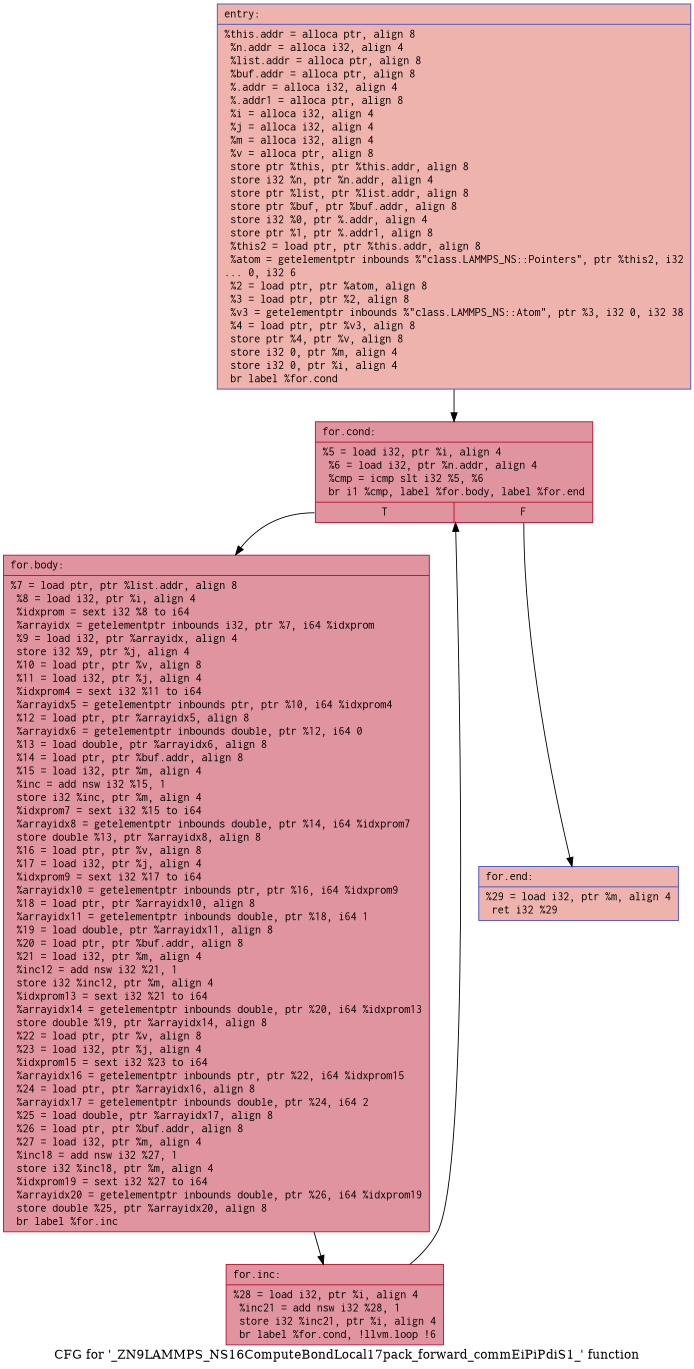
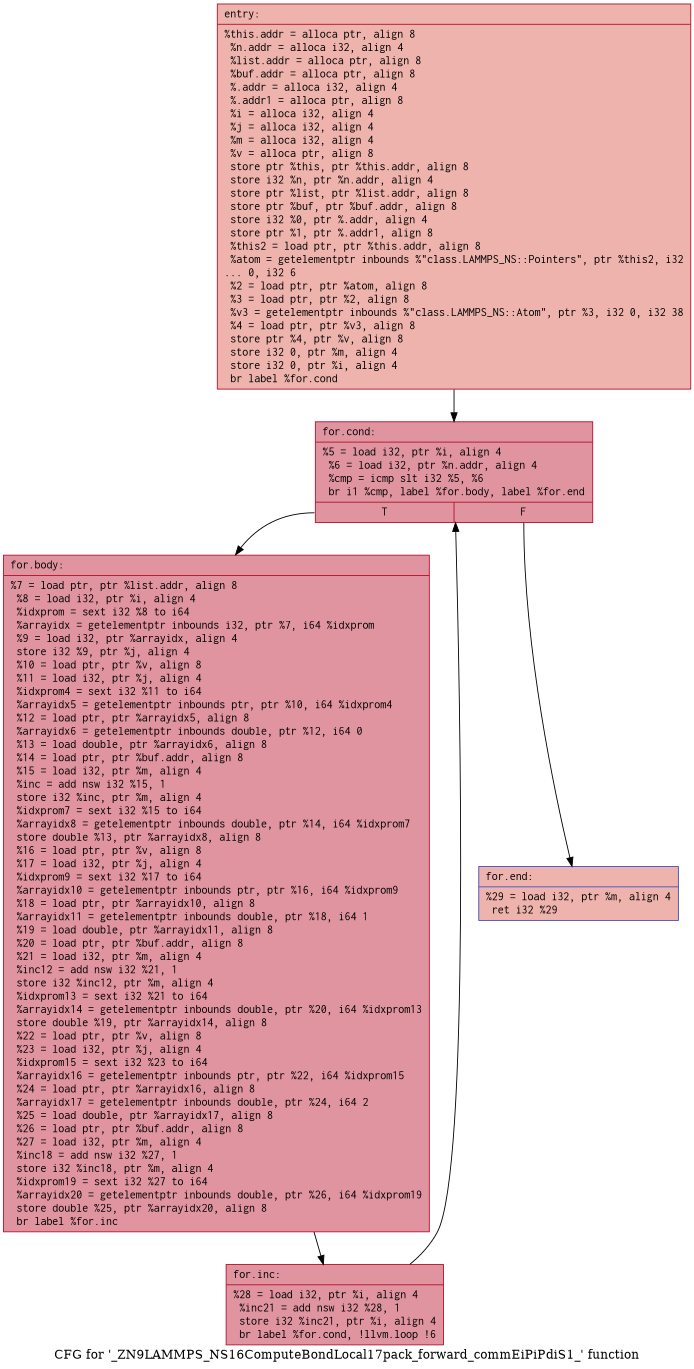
(454, 197) -> (454, 197)
